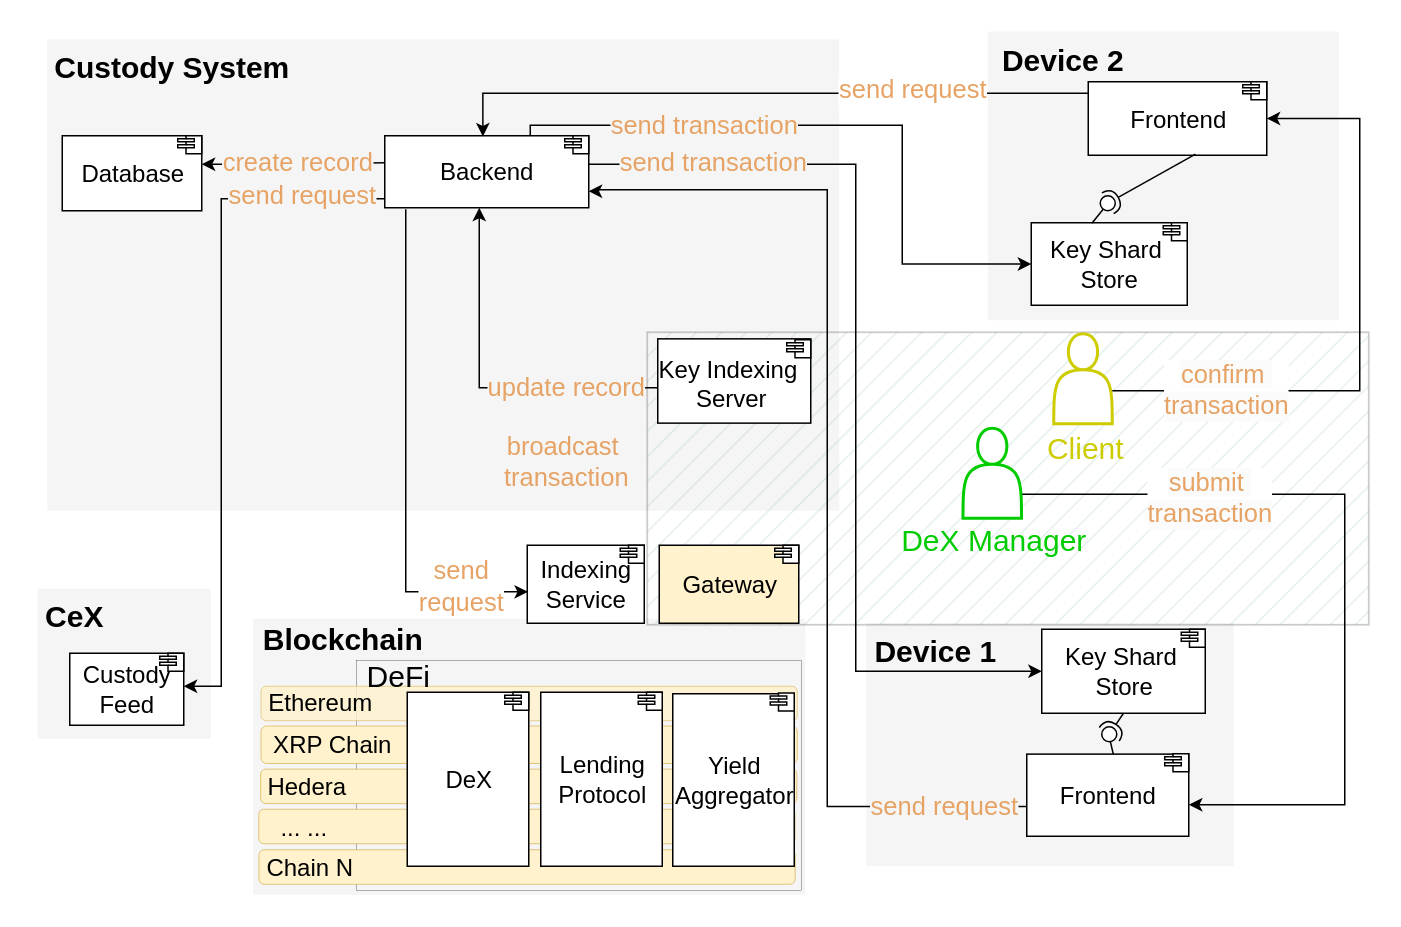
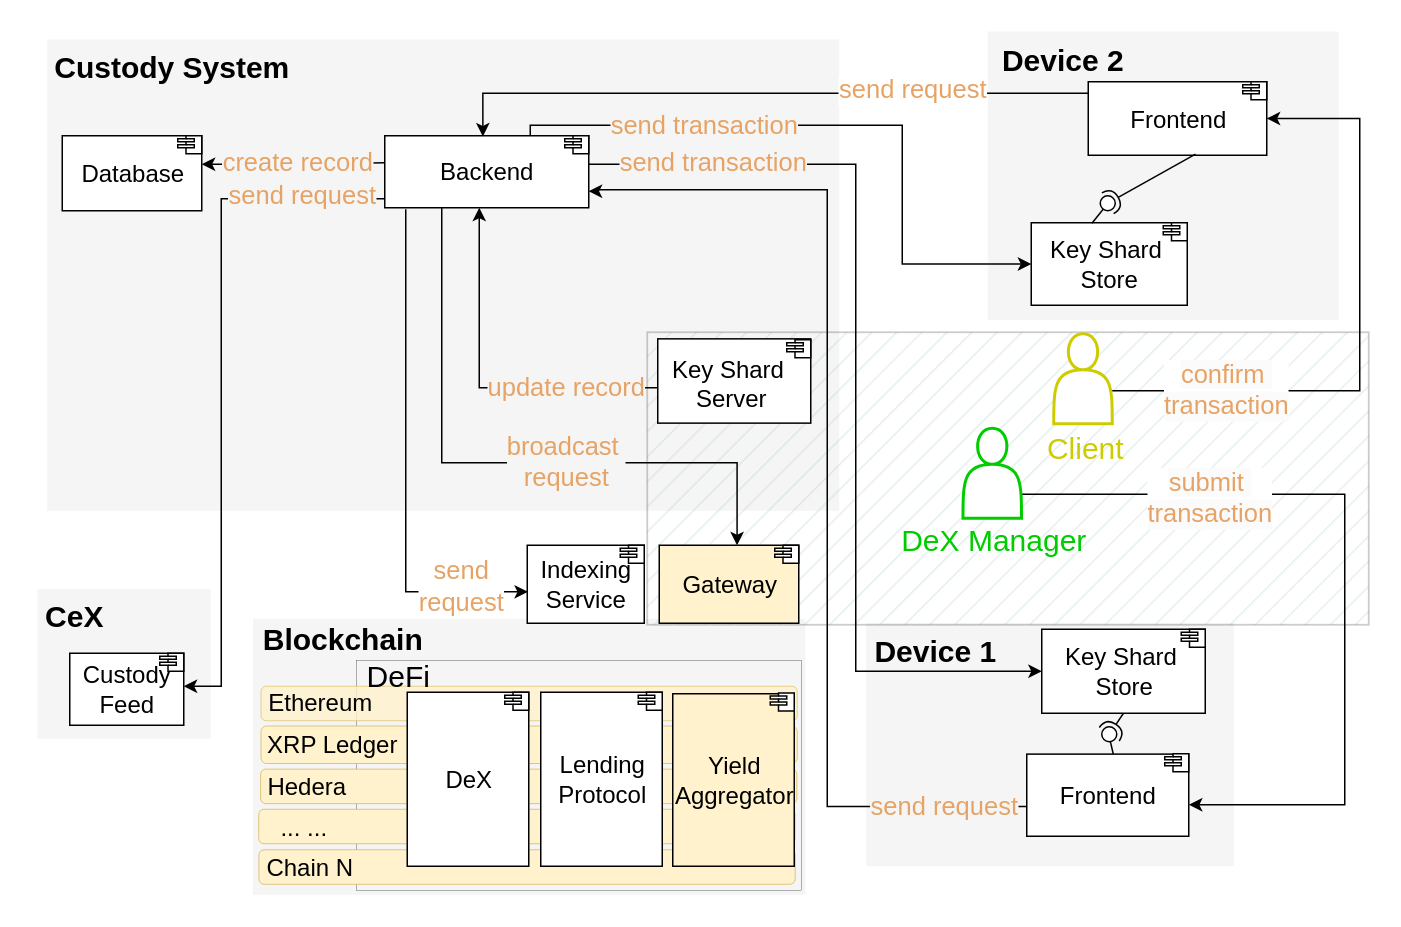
none -> (442, 367)
(732, 370) -> (732, 370)
(567, 463) -> (567, 463)
(333, 745) -> (333, 745)
(734, 780) -> (734, 780)
